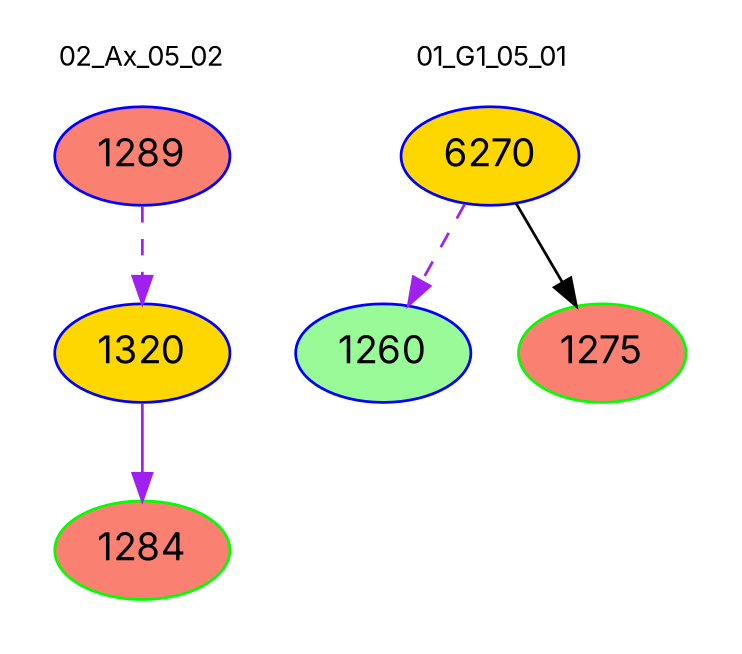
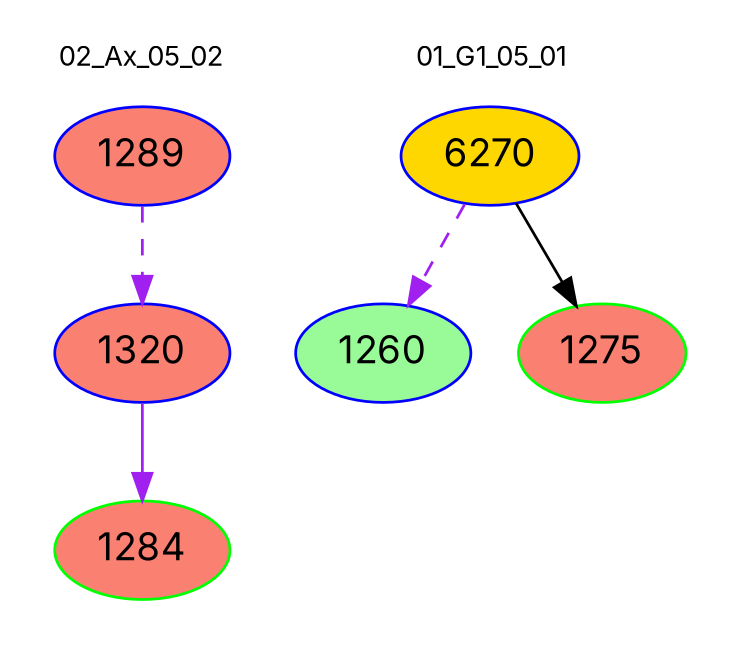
(142, 353) -> (142, 353)
